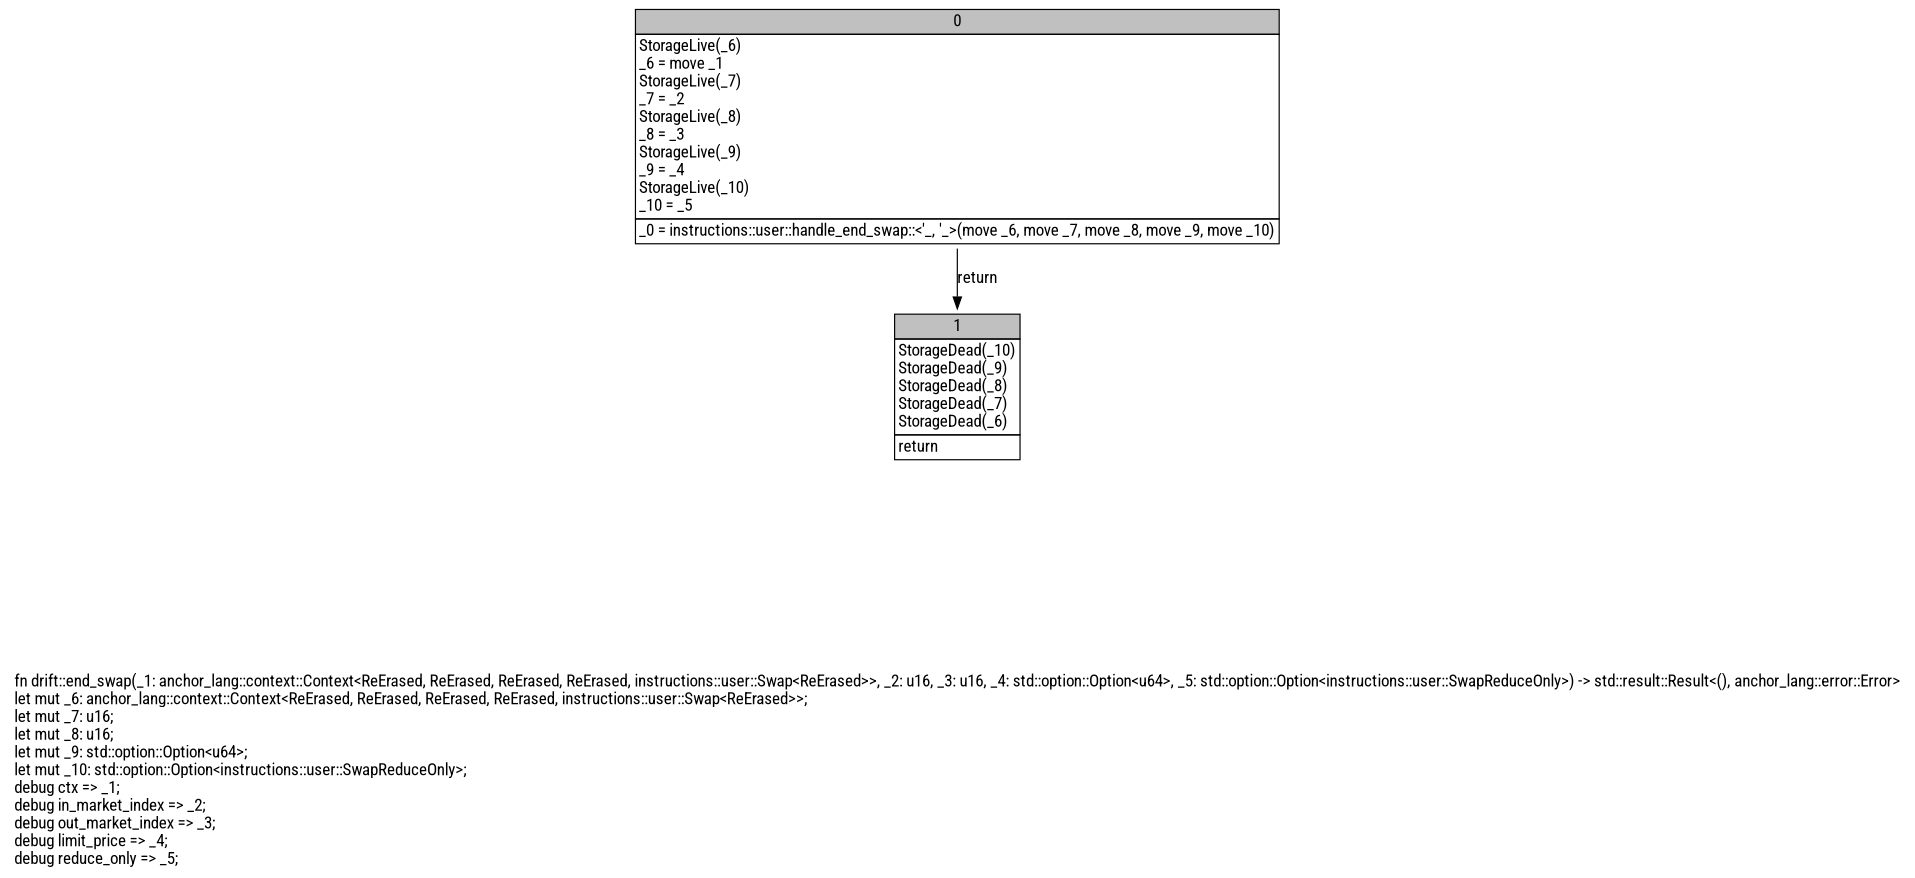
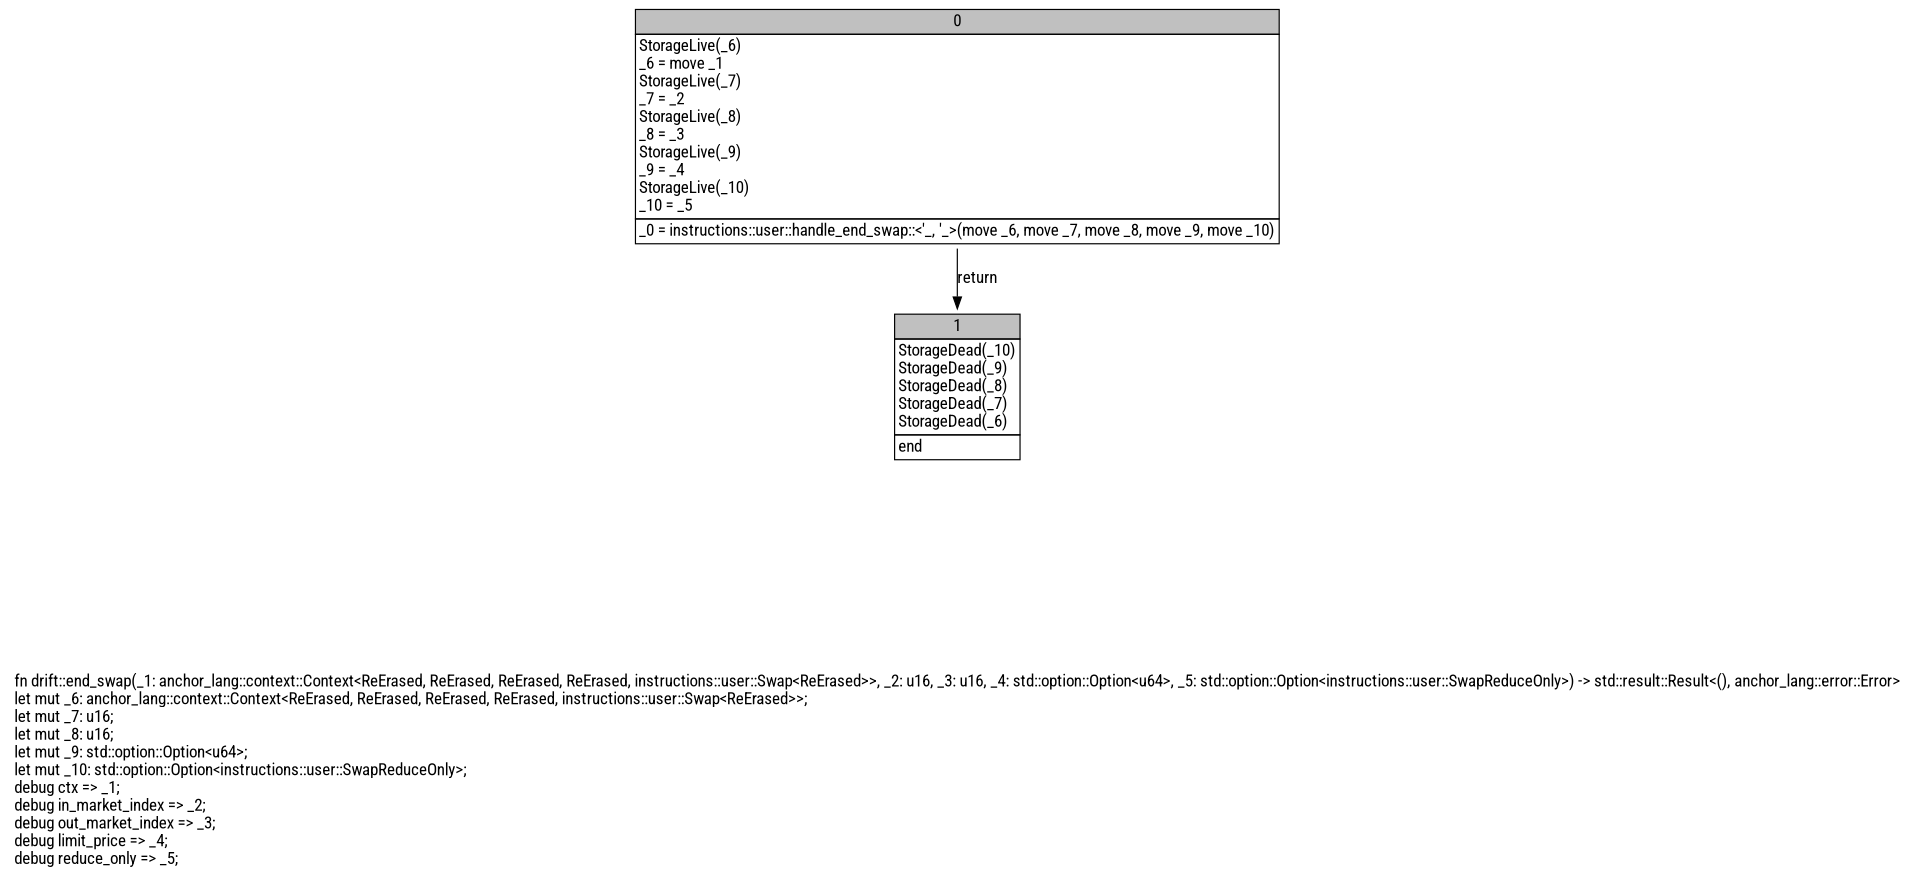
(918, 447) -> (911, 447)
